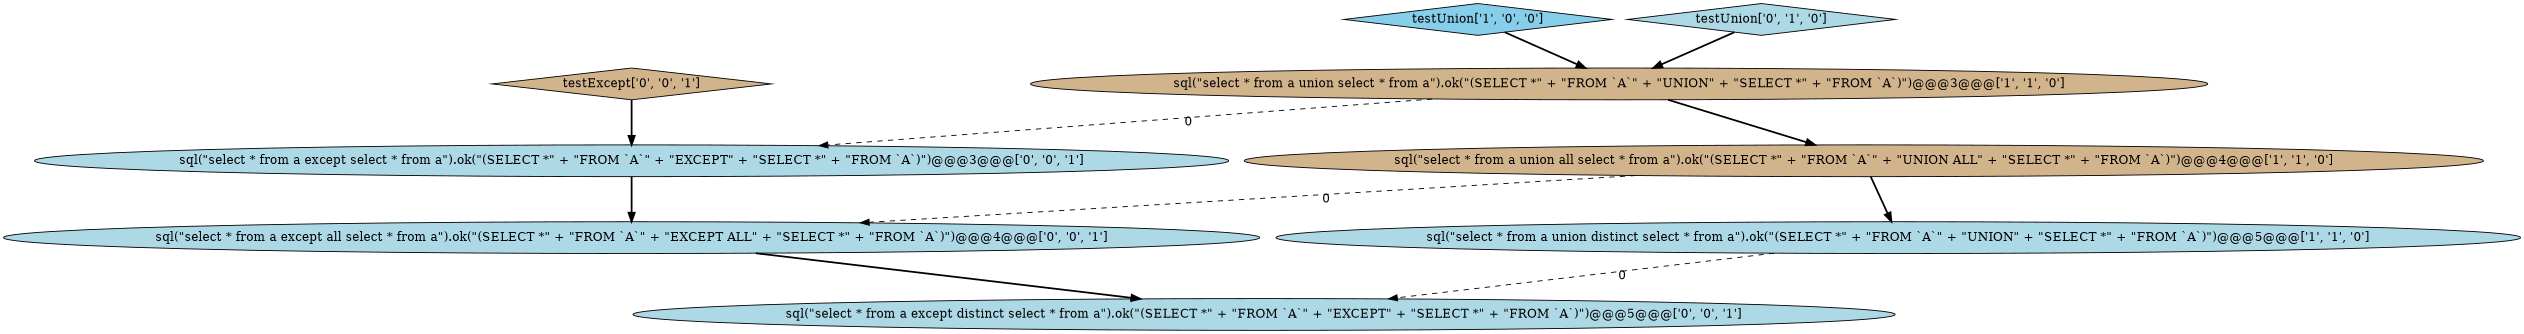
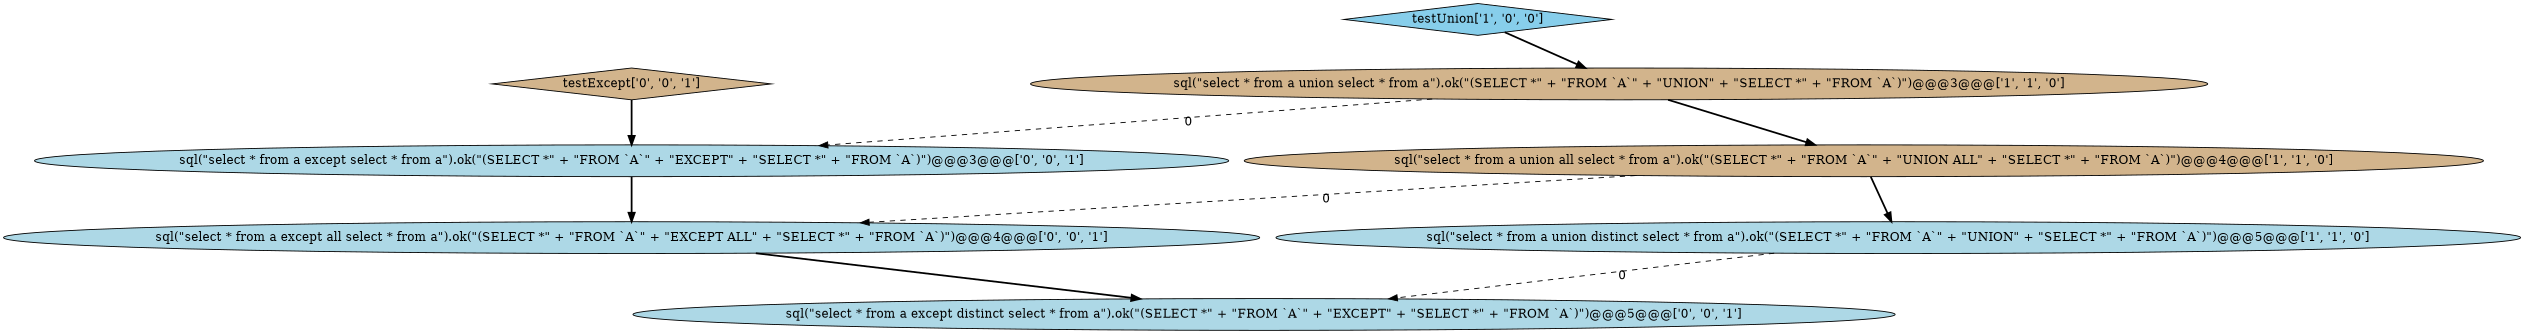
(1761, 19) -> none
